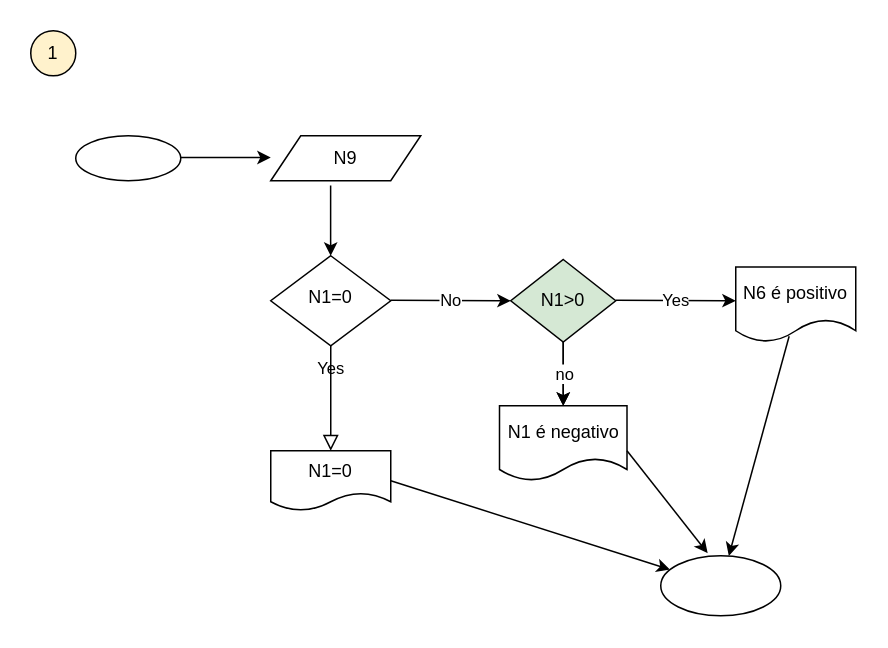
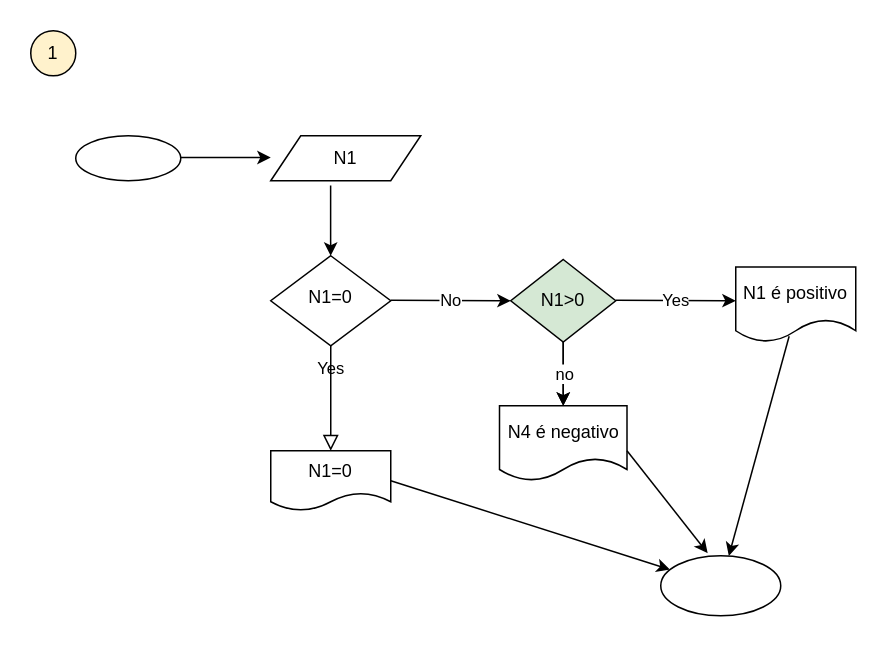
(346, 158) -> (346, 158)
(796, 293) -> (796, 293)
(564, 433) -> (564, 433)
